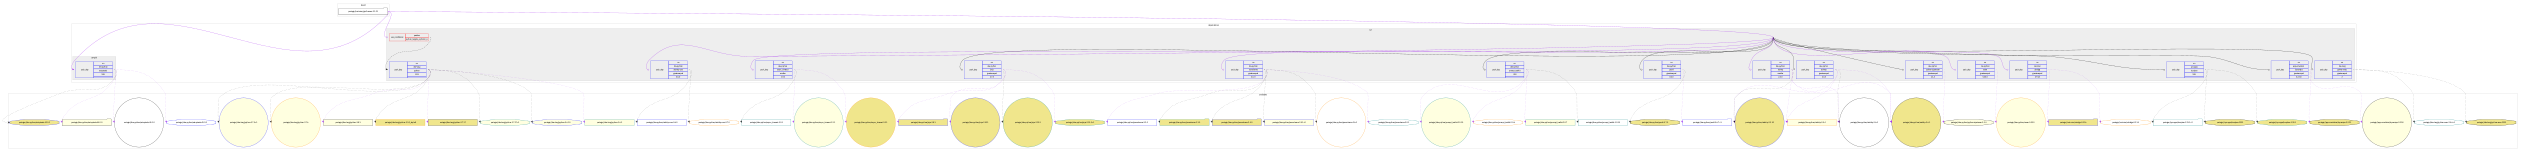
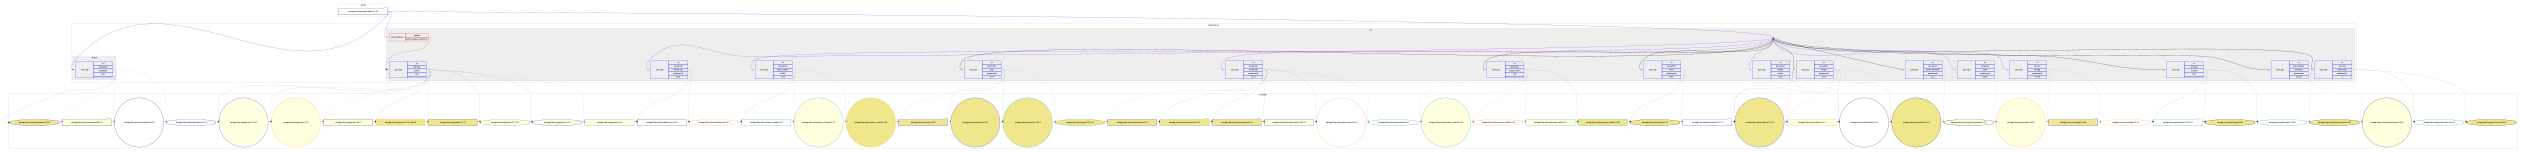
(662, 122) -> (662, 122)
(1132, 122) -> (1132, 122)
(1603, 122) -> (1603, 122)
(1707, 122) -> (1707, 122)
(2282, 122) -> (2282, 122)
